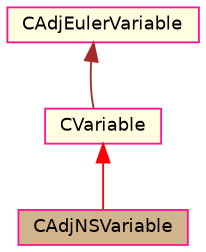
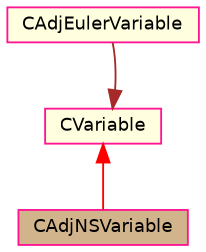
(91, 85) -> (115, 66)
